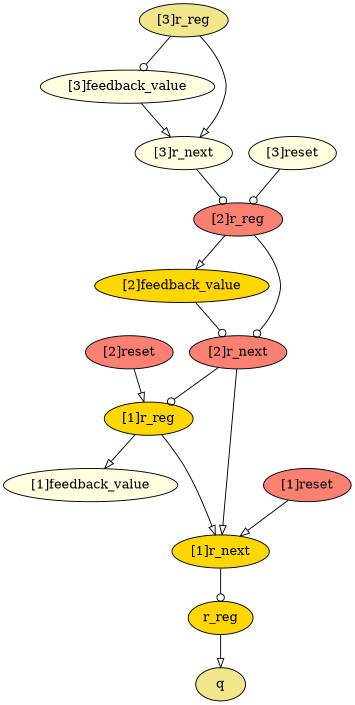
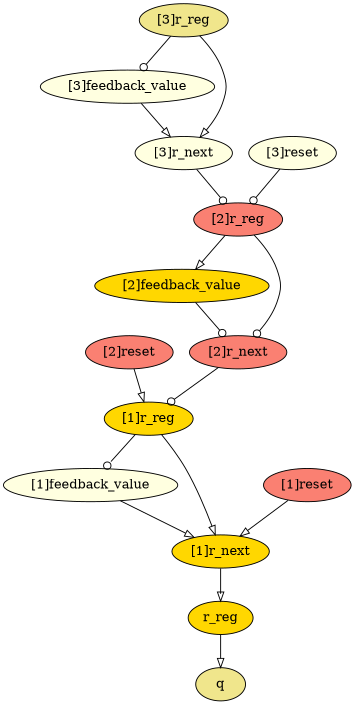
(230, 447) -> (153, 517)
(123, 448) -> (123, 448)
(221, 581) -> (221, 581)
